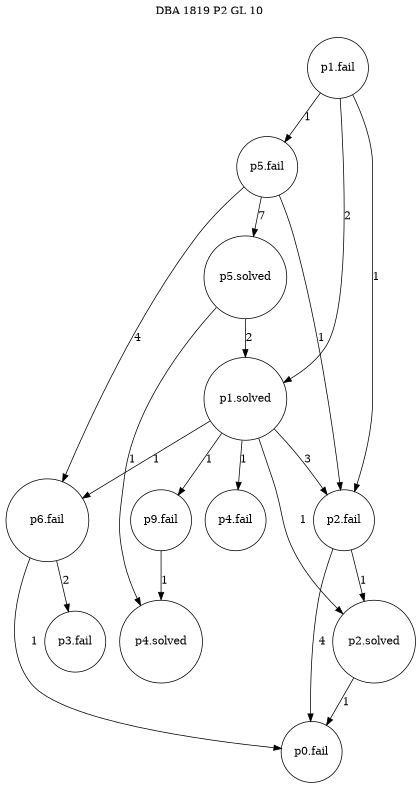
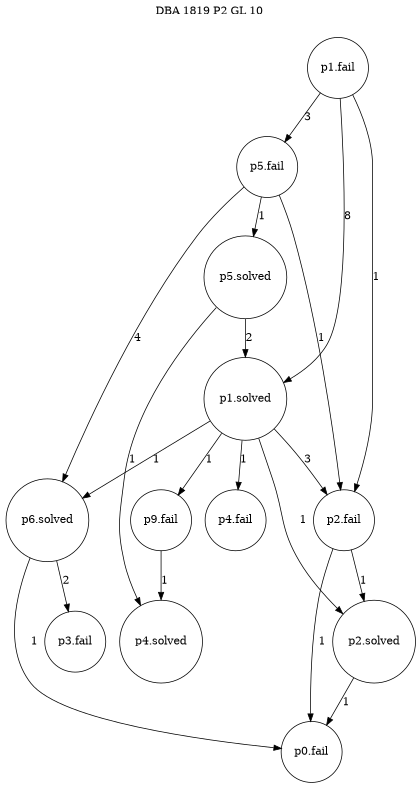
(308, 117) -> (308, 117)
(262, 217) -> (262, 217)
(348, 217) -> (348, 217)
(47, 520) -> (47, 520)
(322, 642) -> (322, 642)
